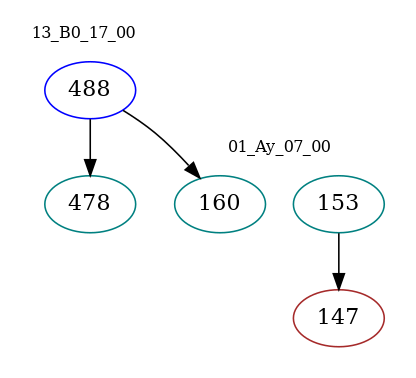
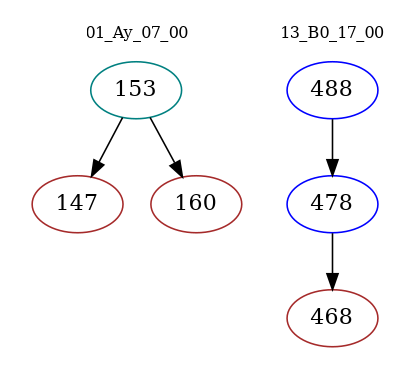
(172, 148) -> (162, 140)
(90, 204) -> (332, 204)
(220, 204) -> (196, 204)
none -> (332, 318)
